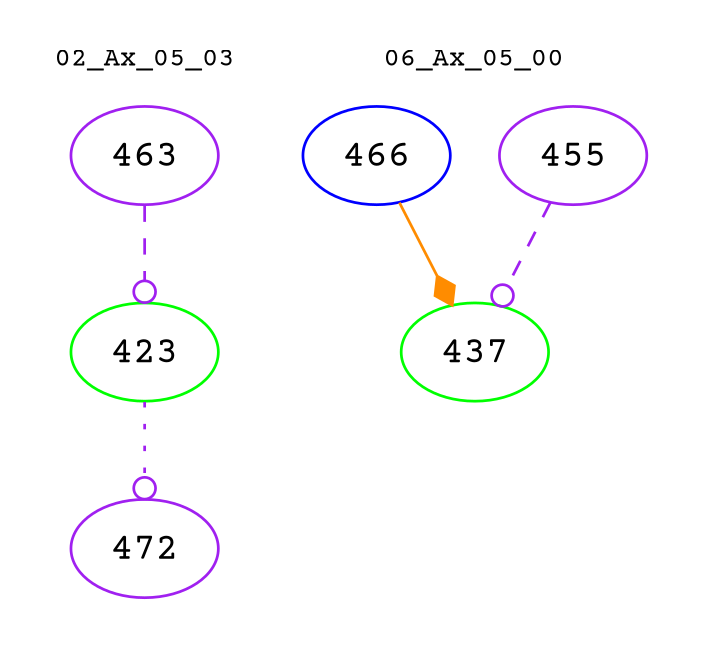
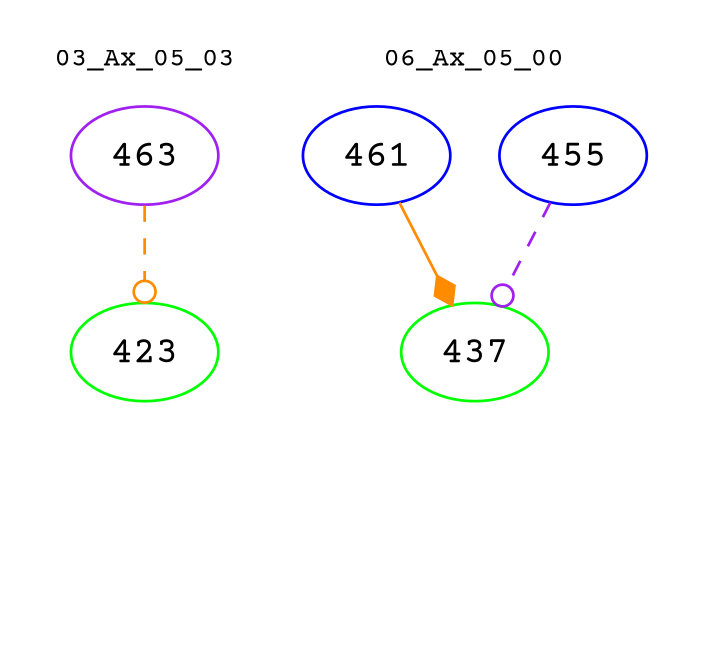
(146, 59) -> (146, 59)
(377, 156) -> (377, 156)
(573, 156) -> (573, 156)
(145, 243) -> (145, 243)
(145, 549) -> none
